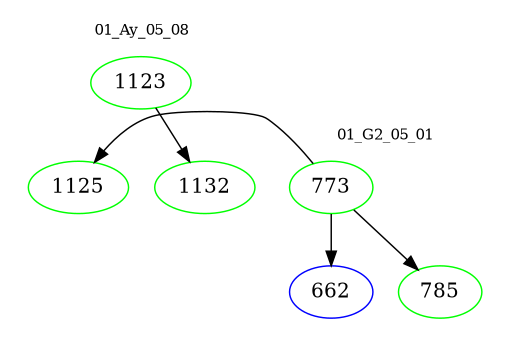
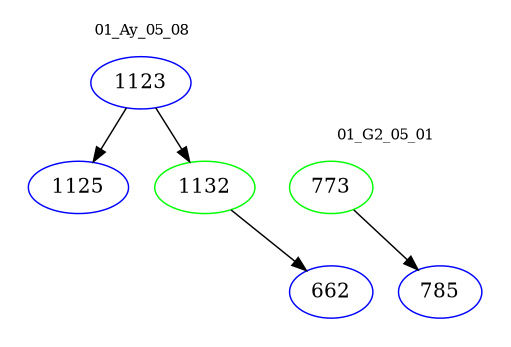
(141, 83) -> (141, 83)
(212, 112) -> (114, 129)
(78, 187) -> (78, 187)
(331, 233) -> (263, 236)
(440, 292) -> (440, 292)
